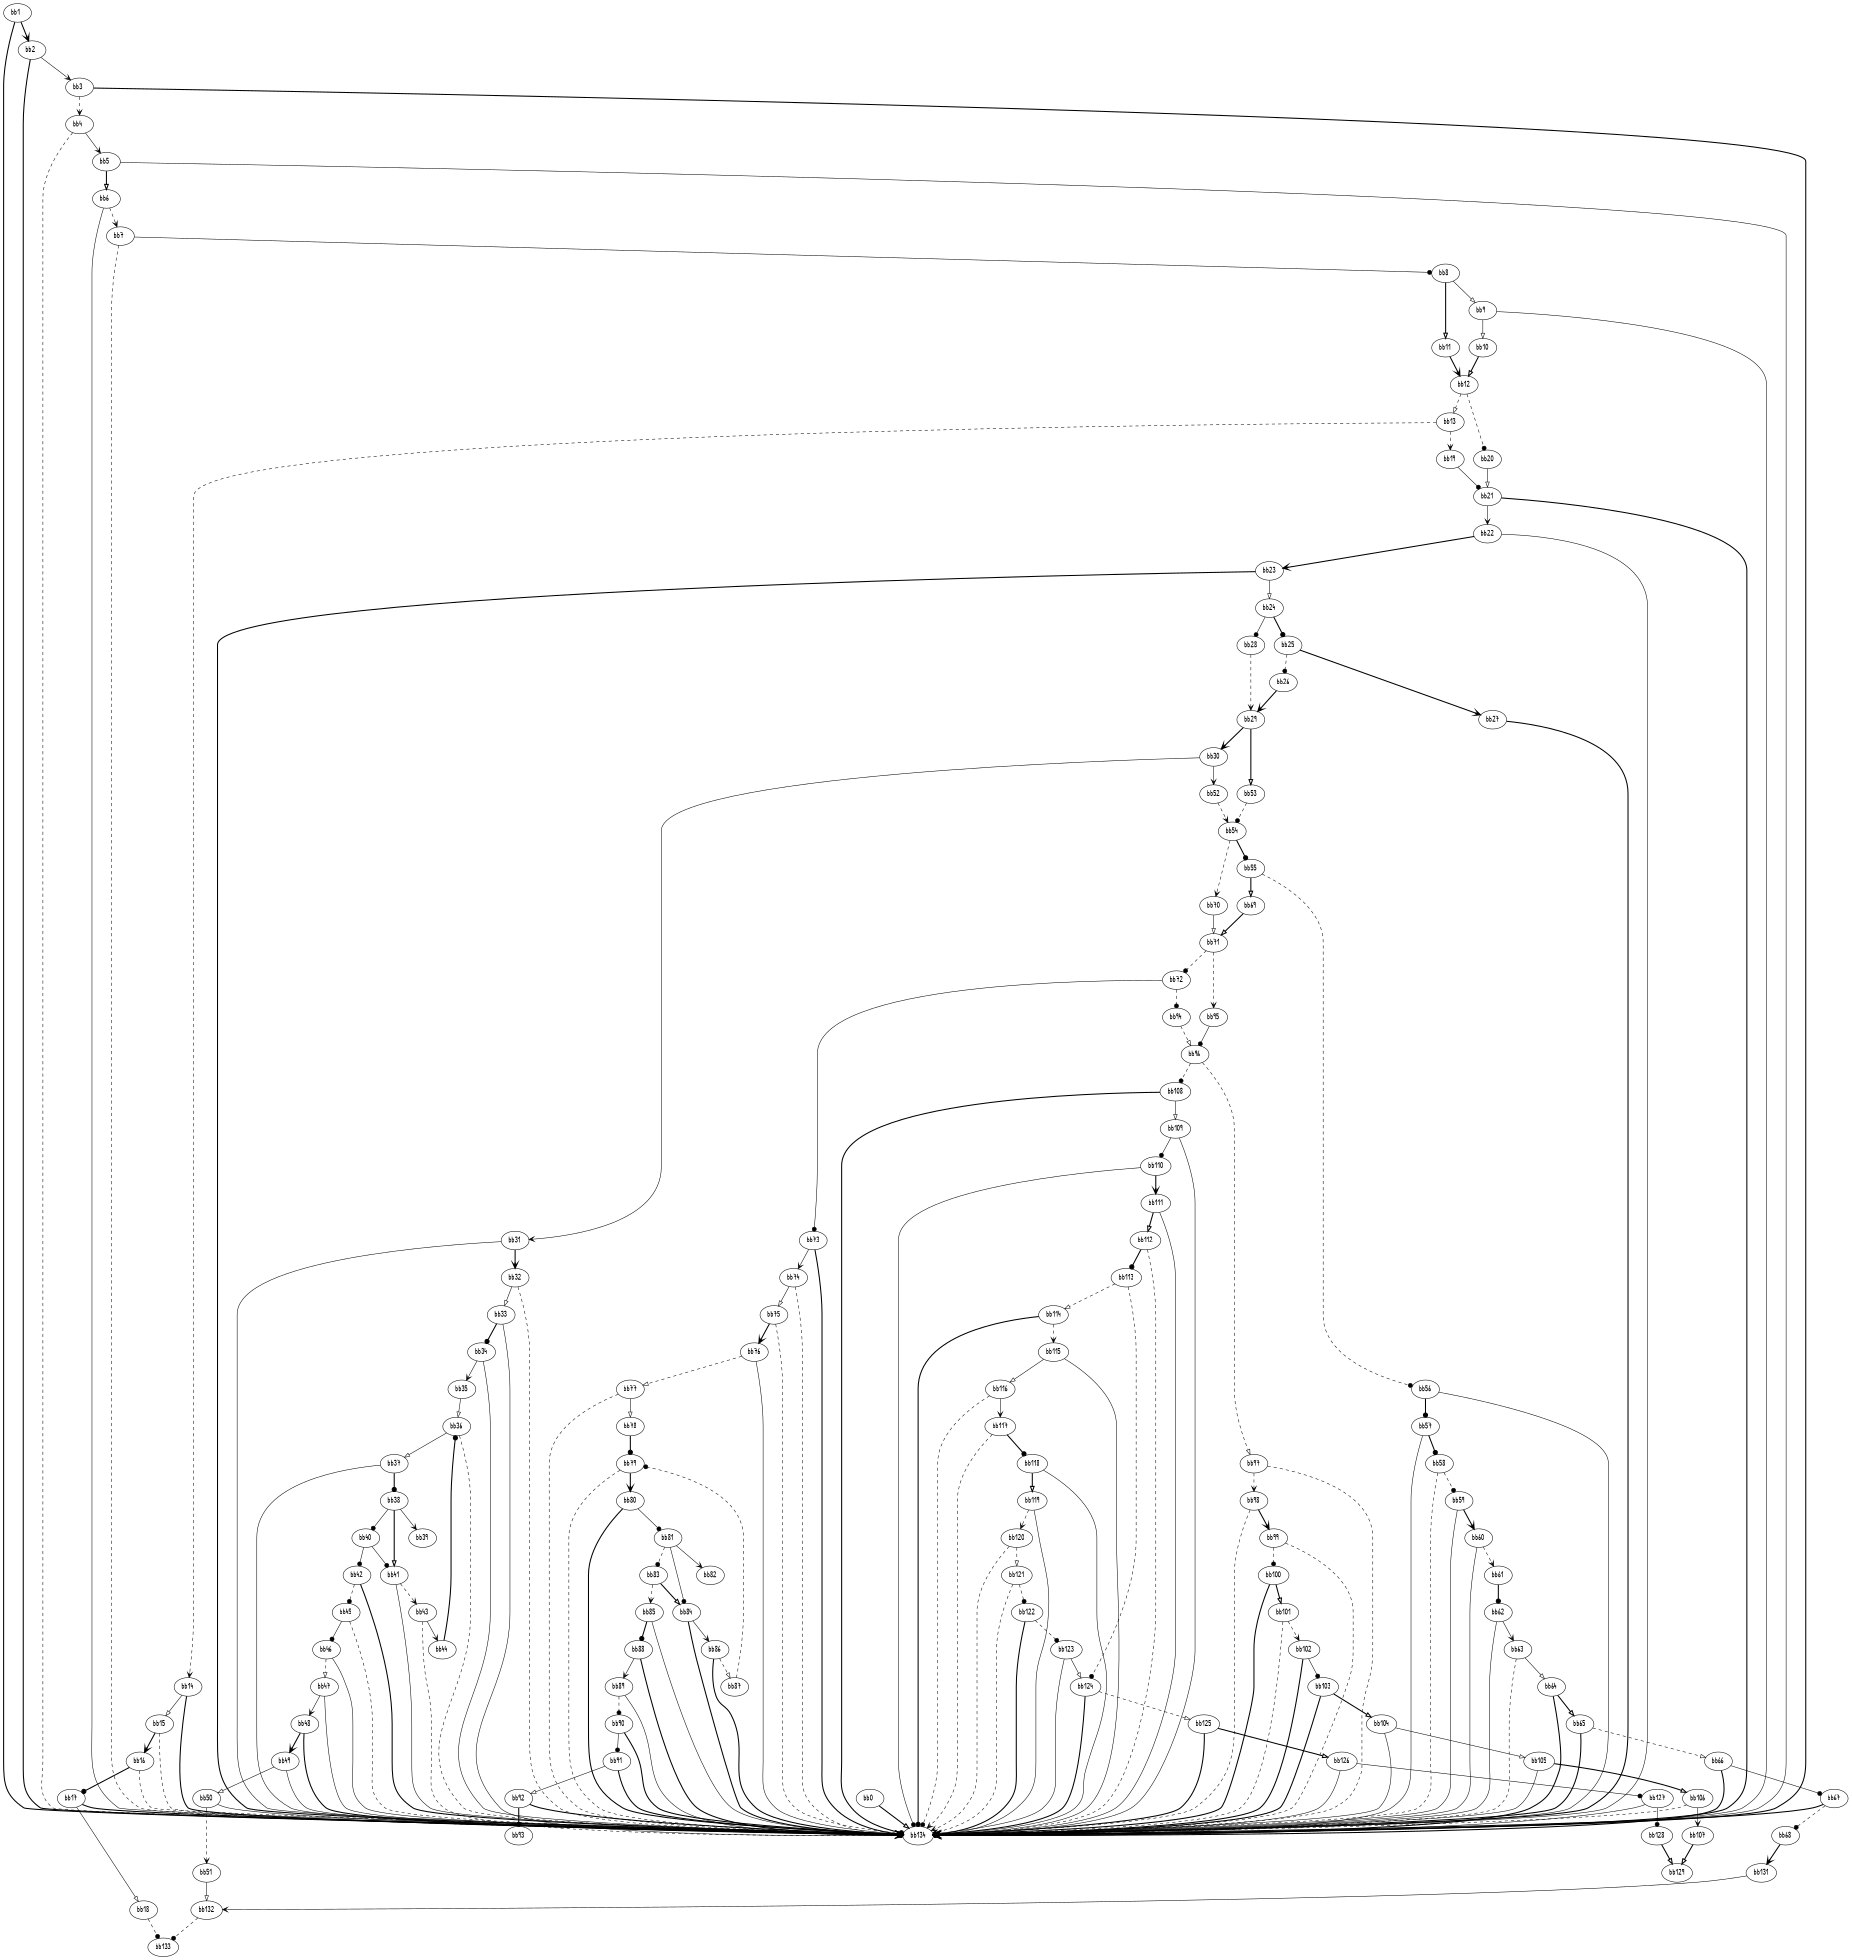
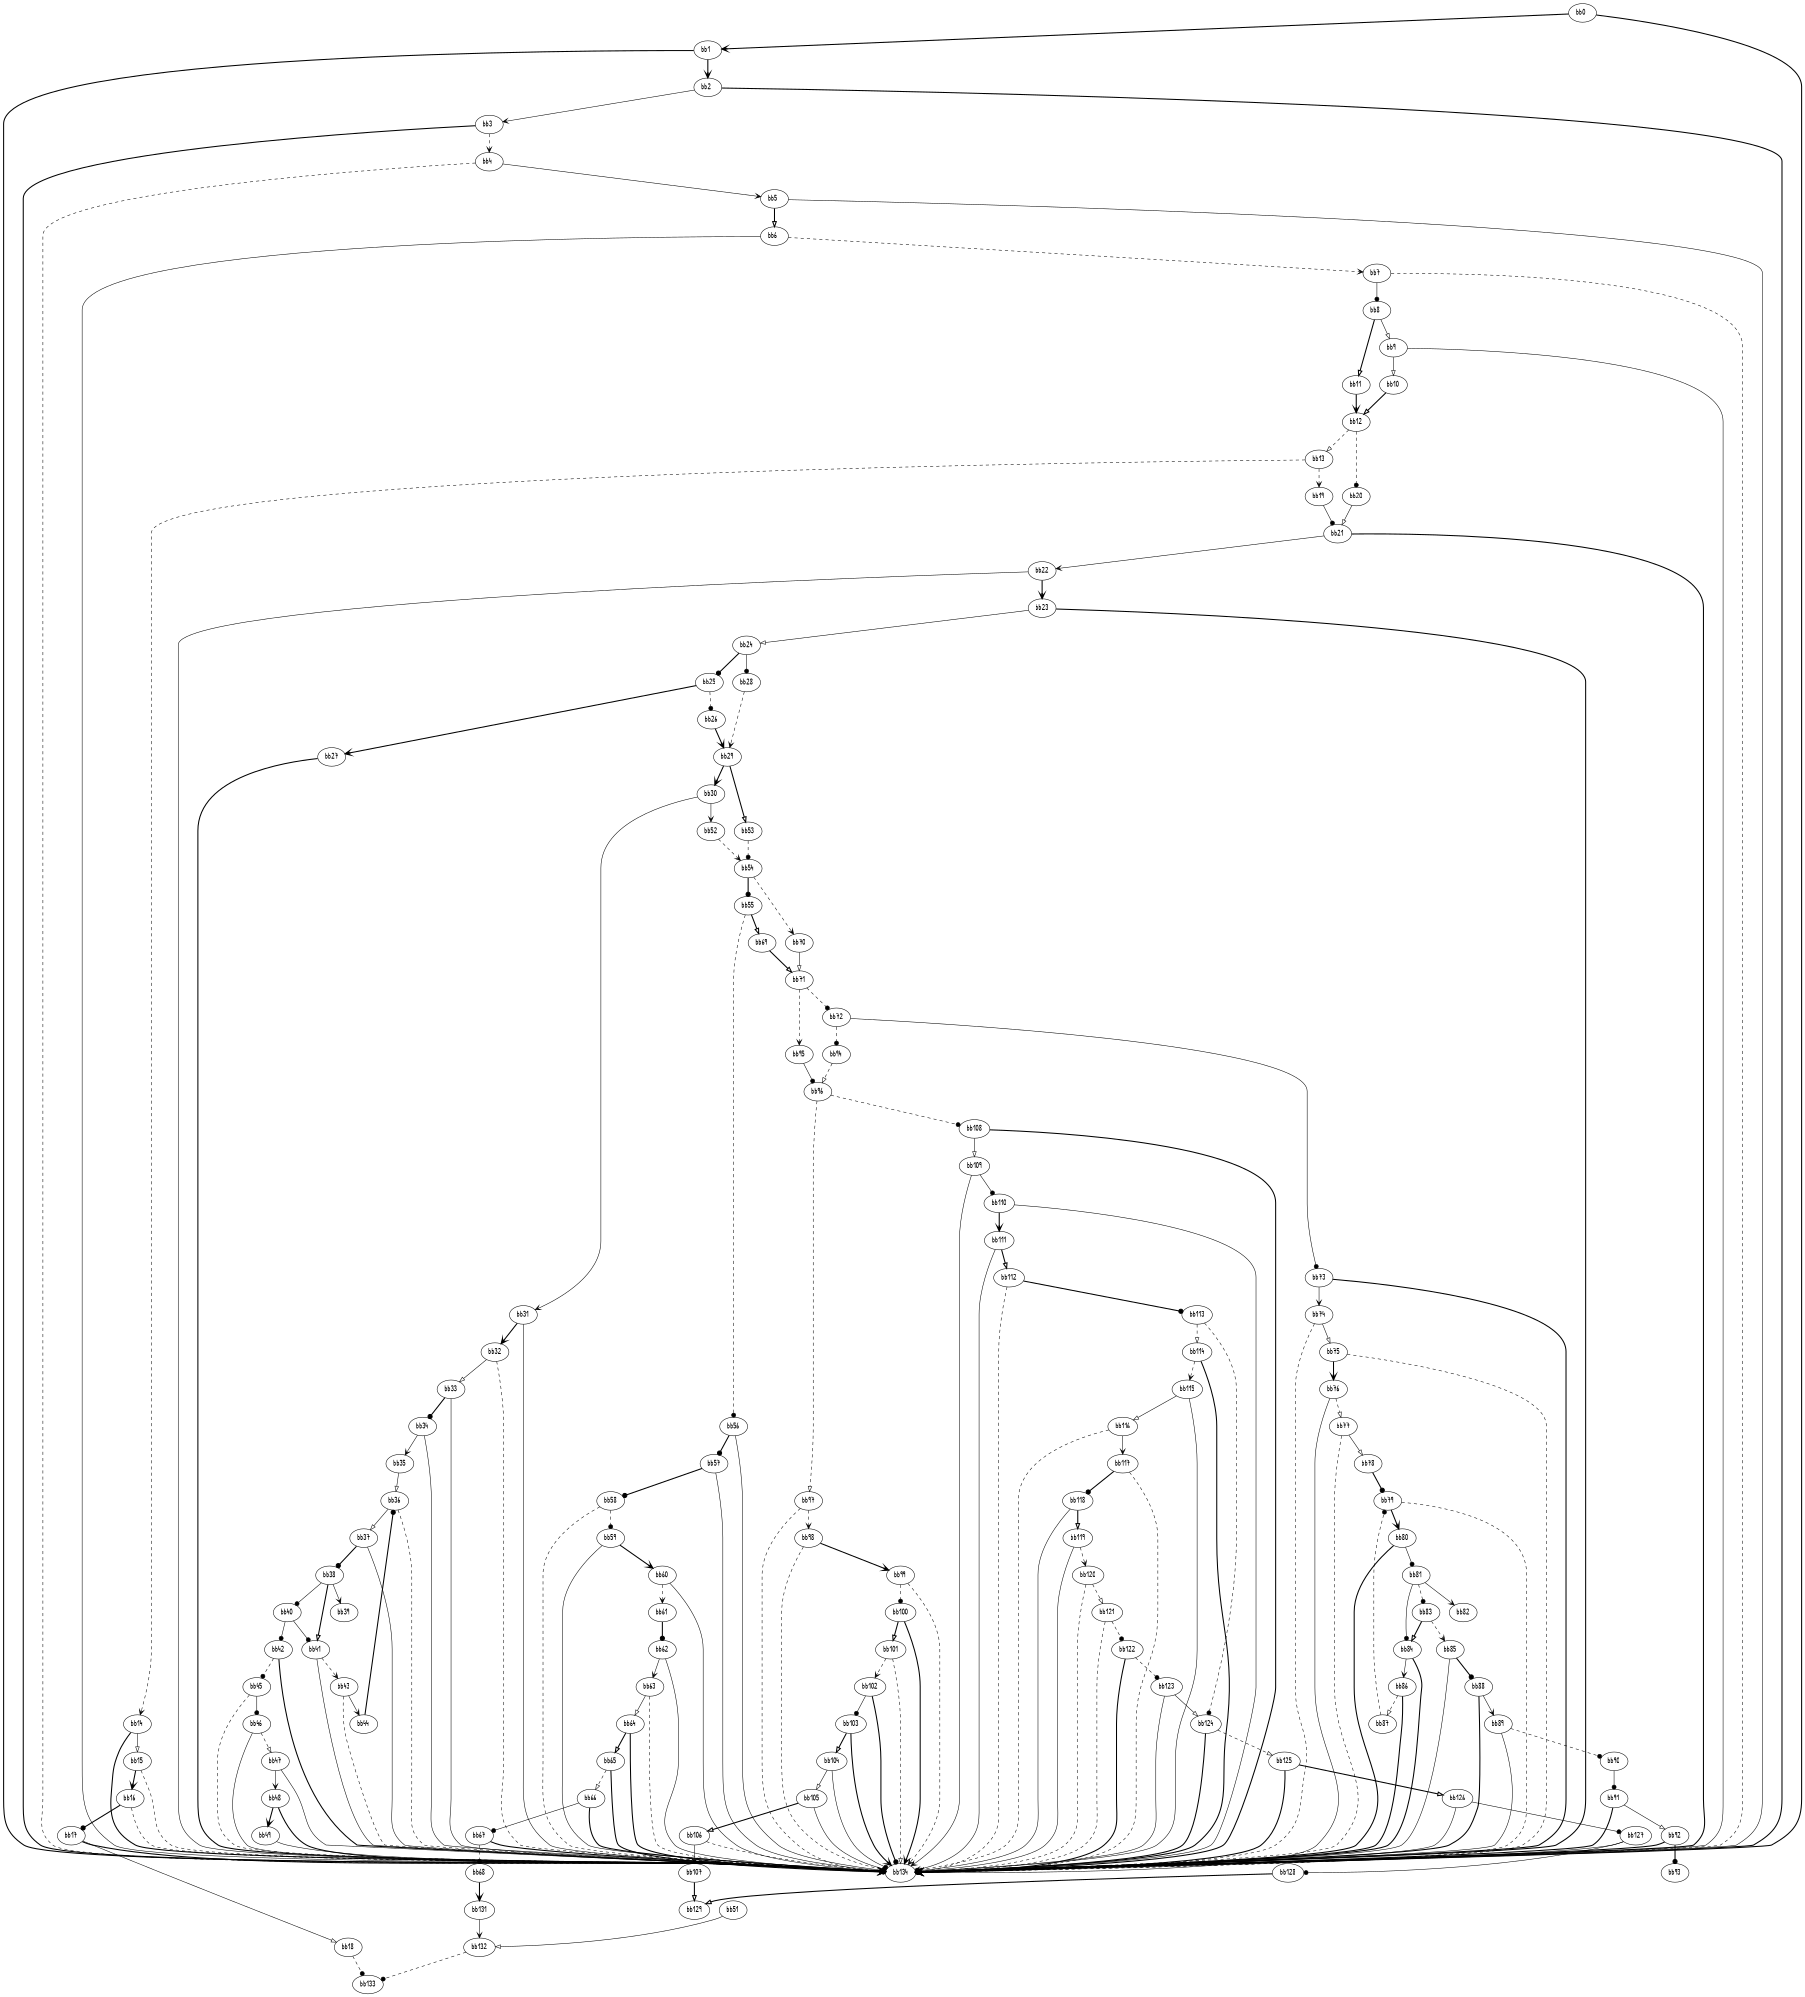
none -> (1148, 31)
(207, 1799) -> none
(679, 1814) -> none
